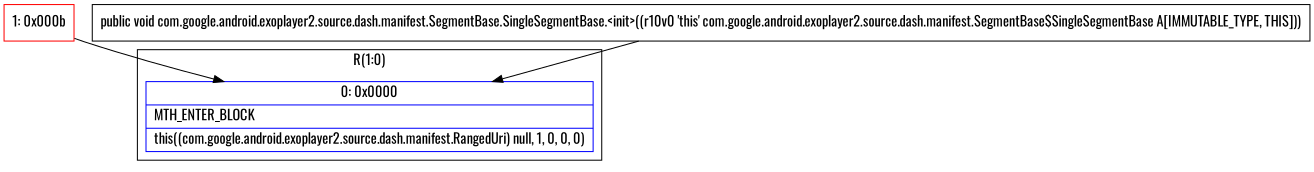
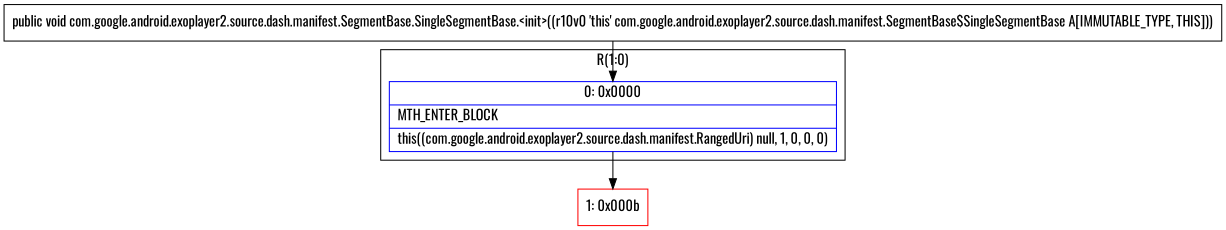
(144, 60) -> (613, 167)
